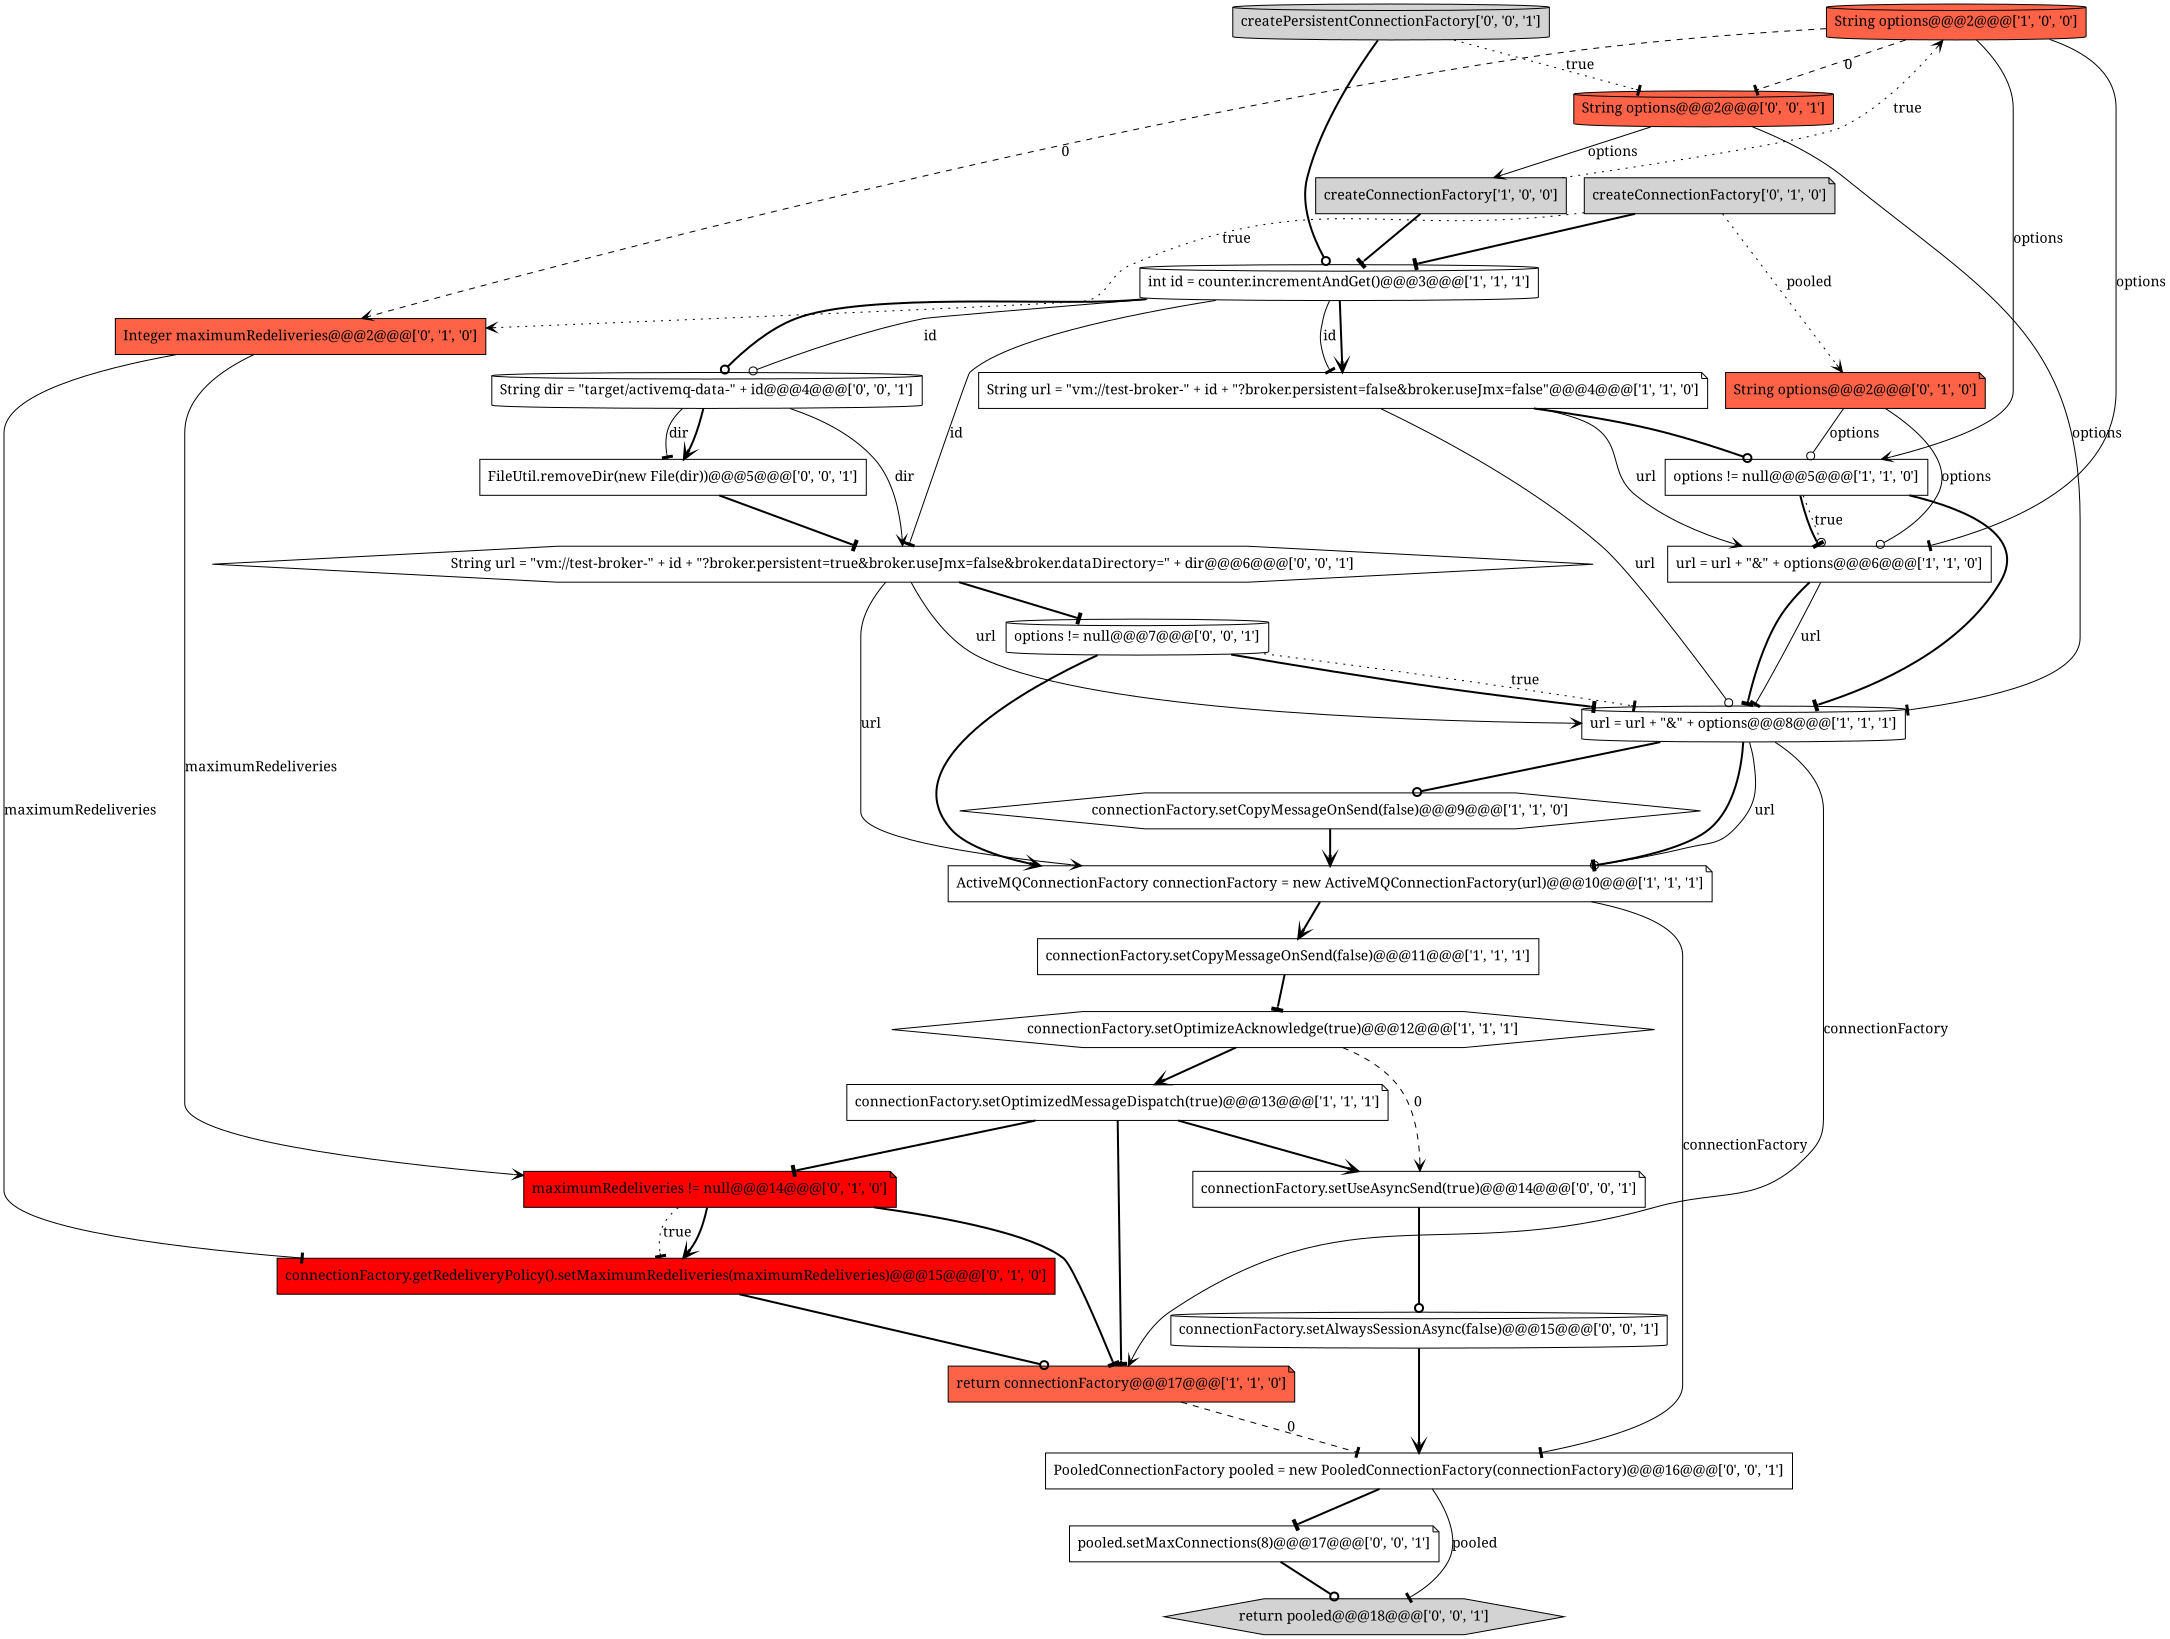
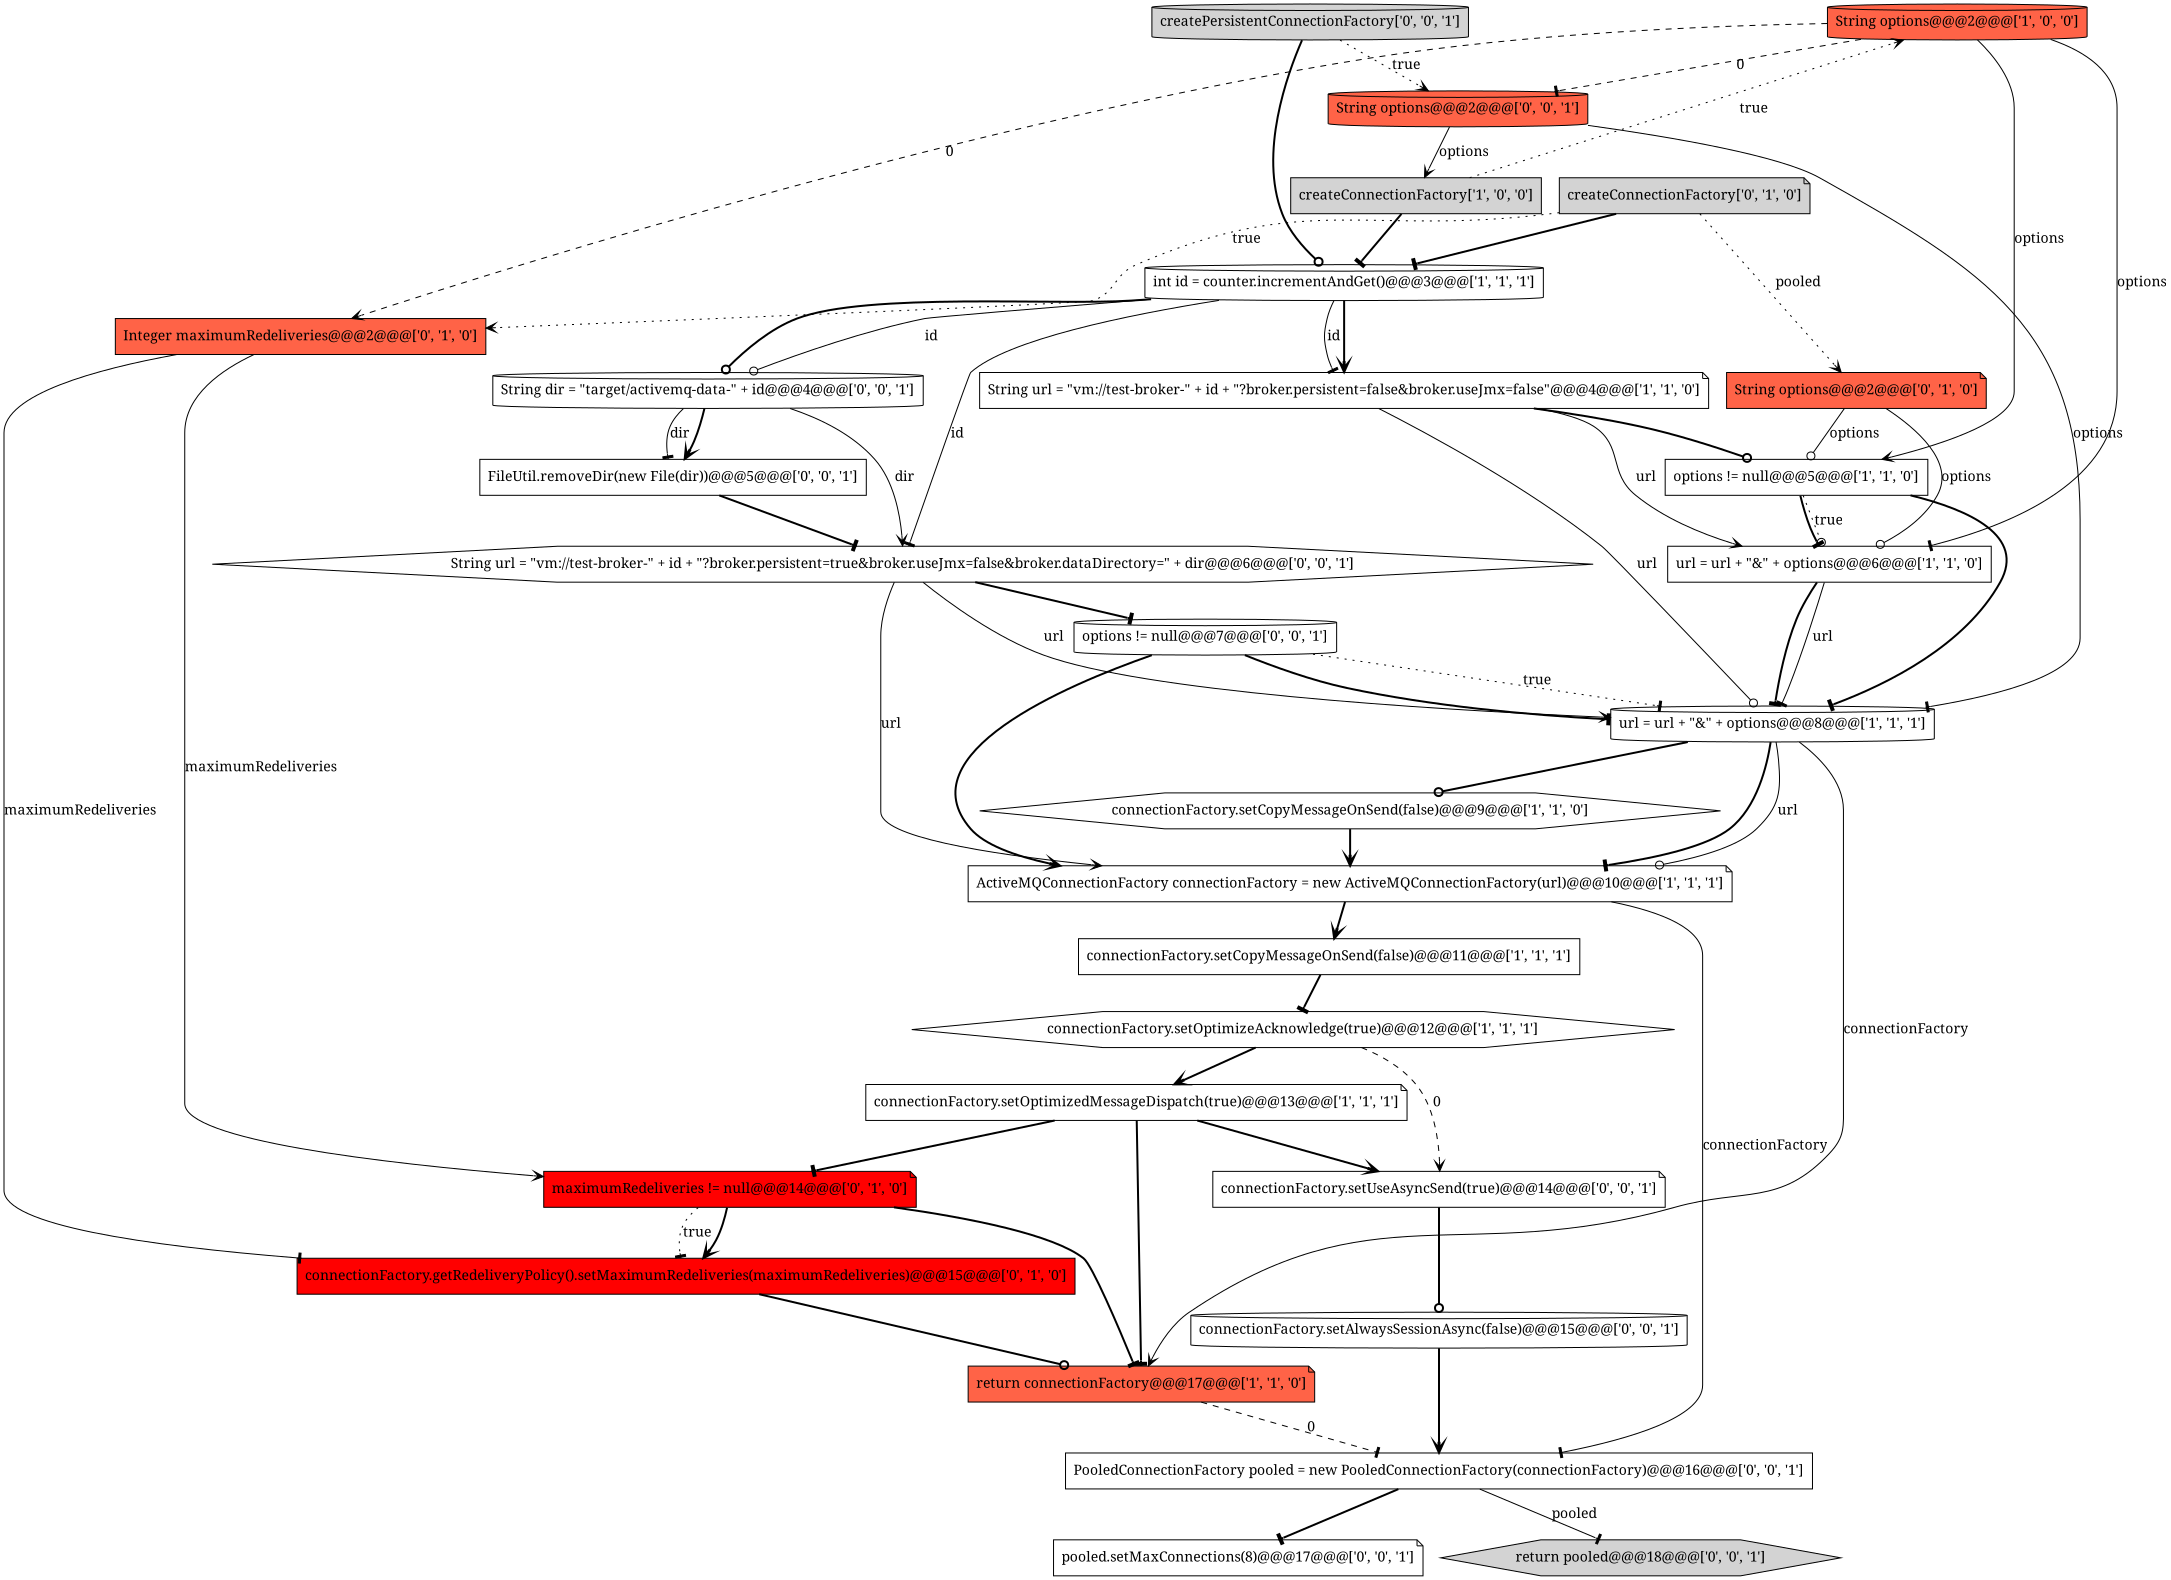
(1545, 65) -> (1380, 63)
(1305, 1578) -> none
